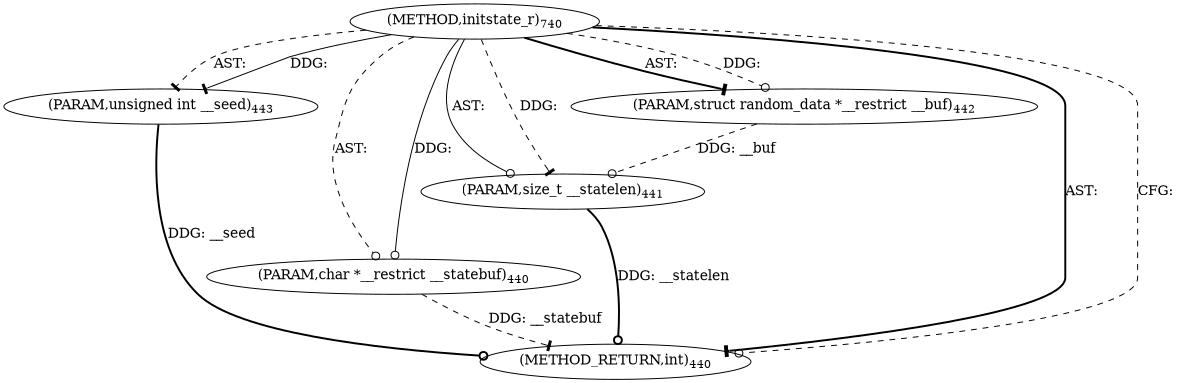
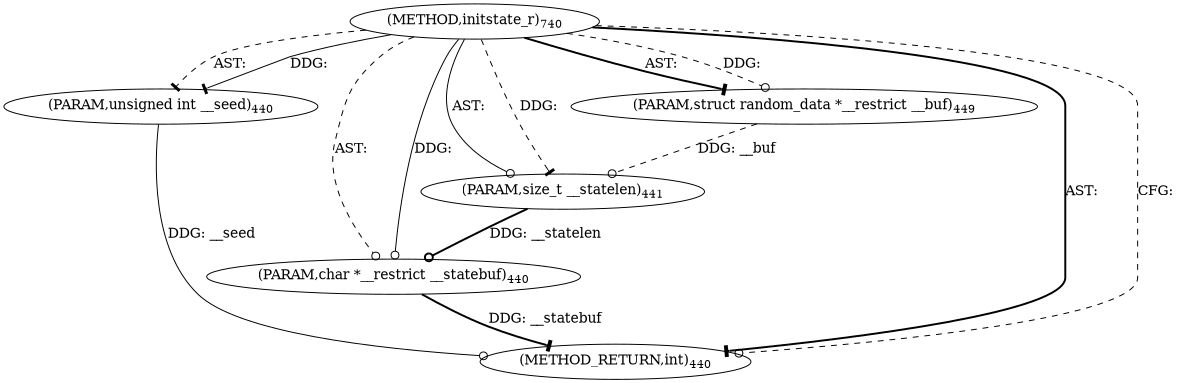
(263, 105) -> (263, 105)
(965, 105) -> (965, 105)
(615, 269) -> (480, 232)
(247, 320) -> (247, 320)
(482, 324) -> (482, 324)
